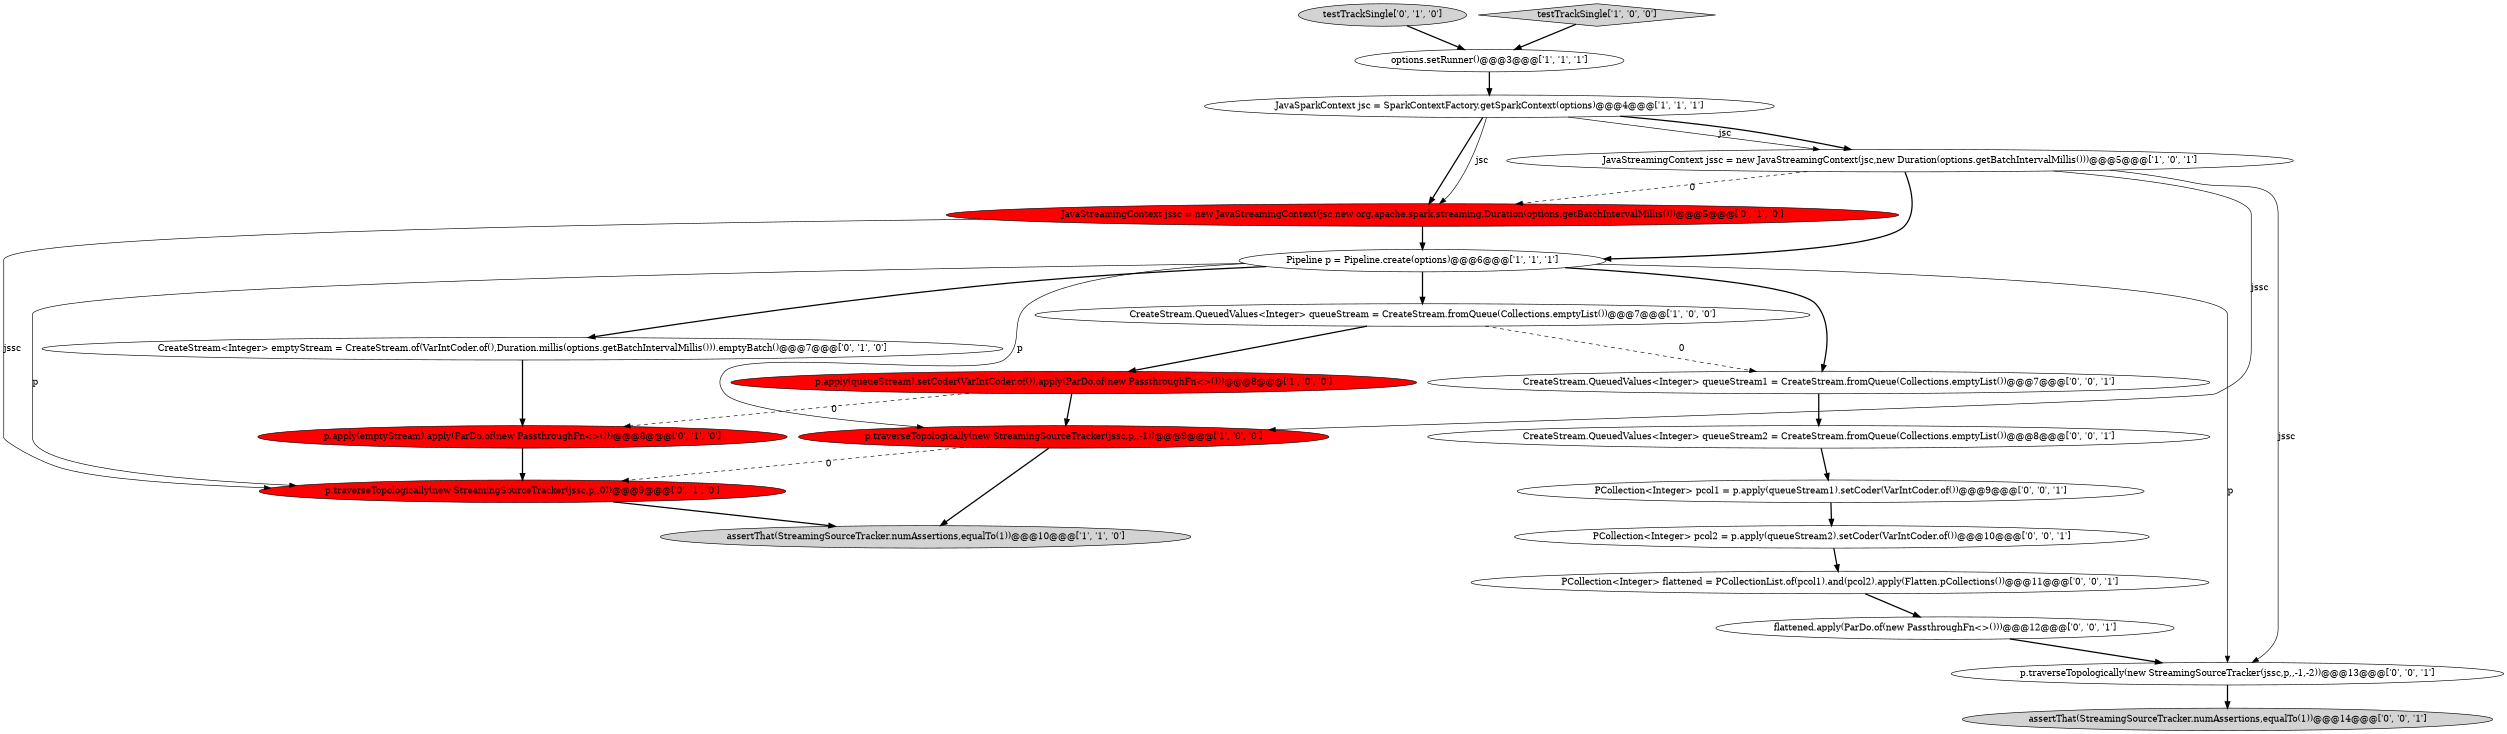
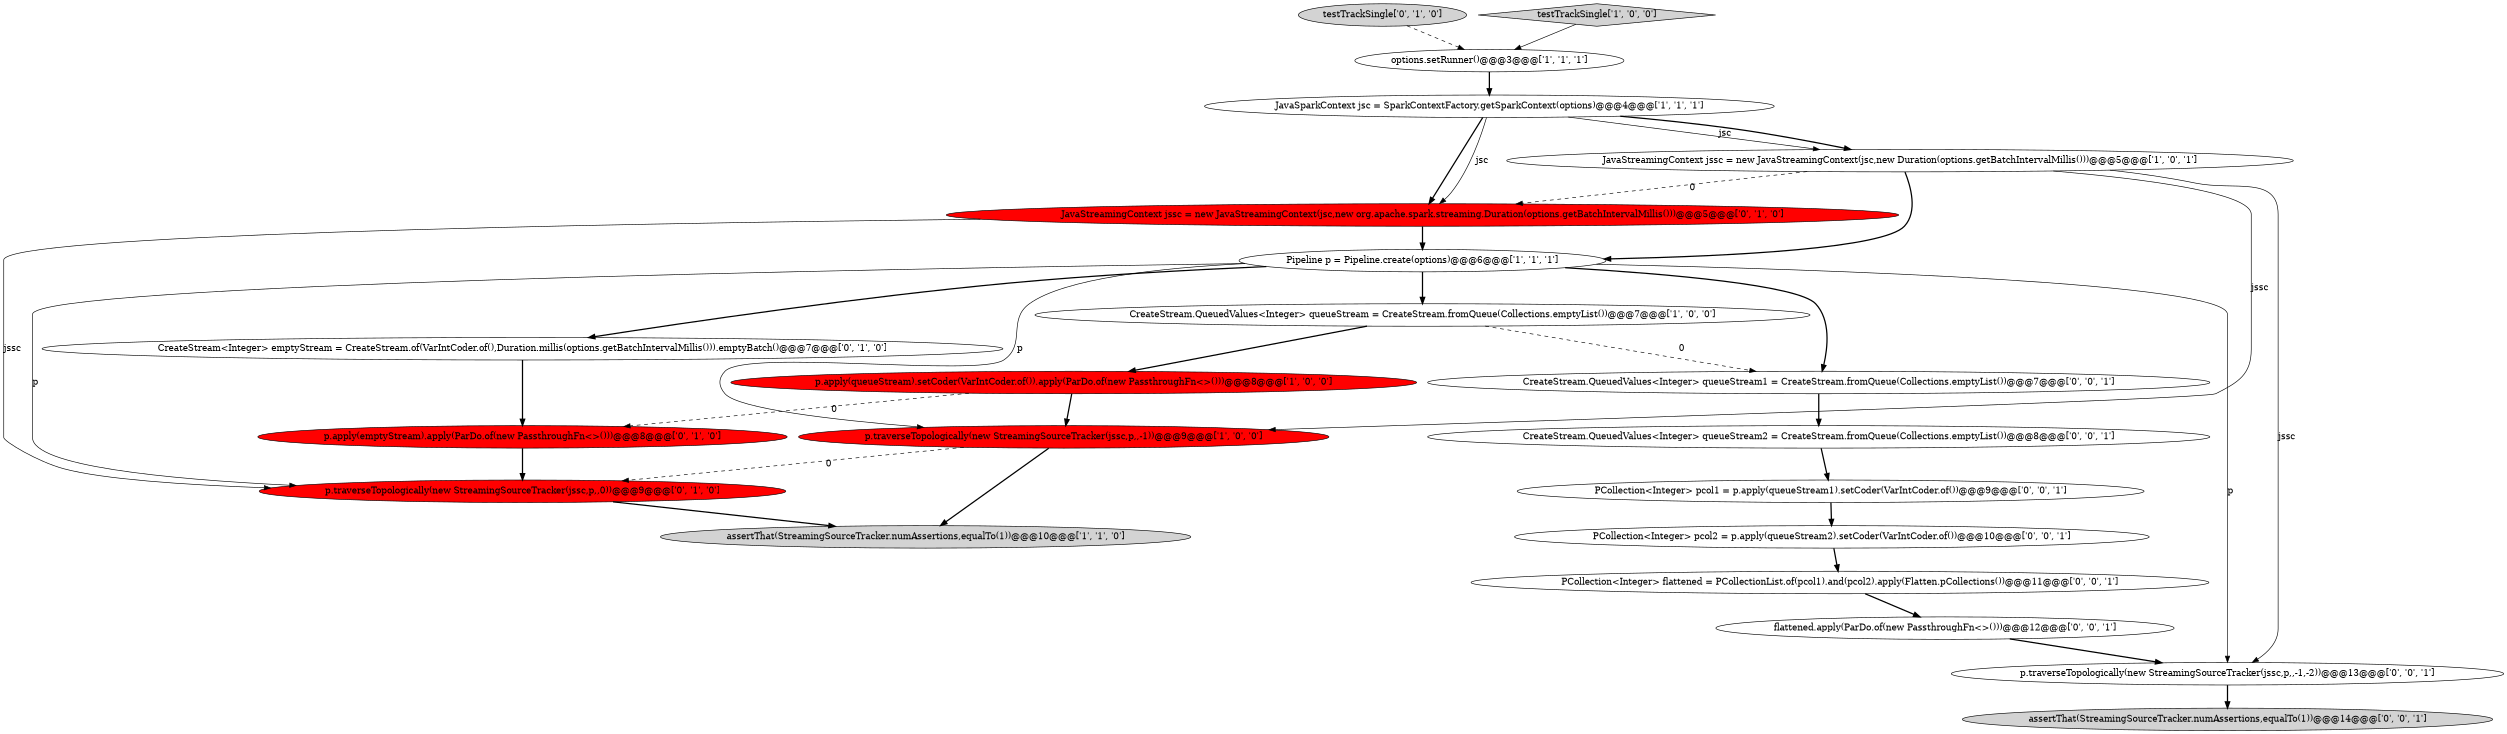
(1433, 36) -> (1433, 36)
(1548, 36) -> (1548, 36)
